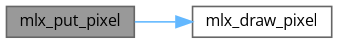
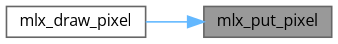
(155, 22) -> (167, 22)
